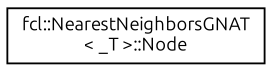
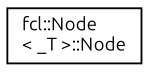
(136, 36) -> (74, 36)
